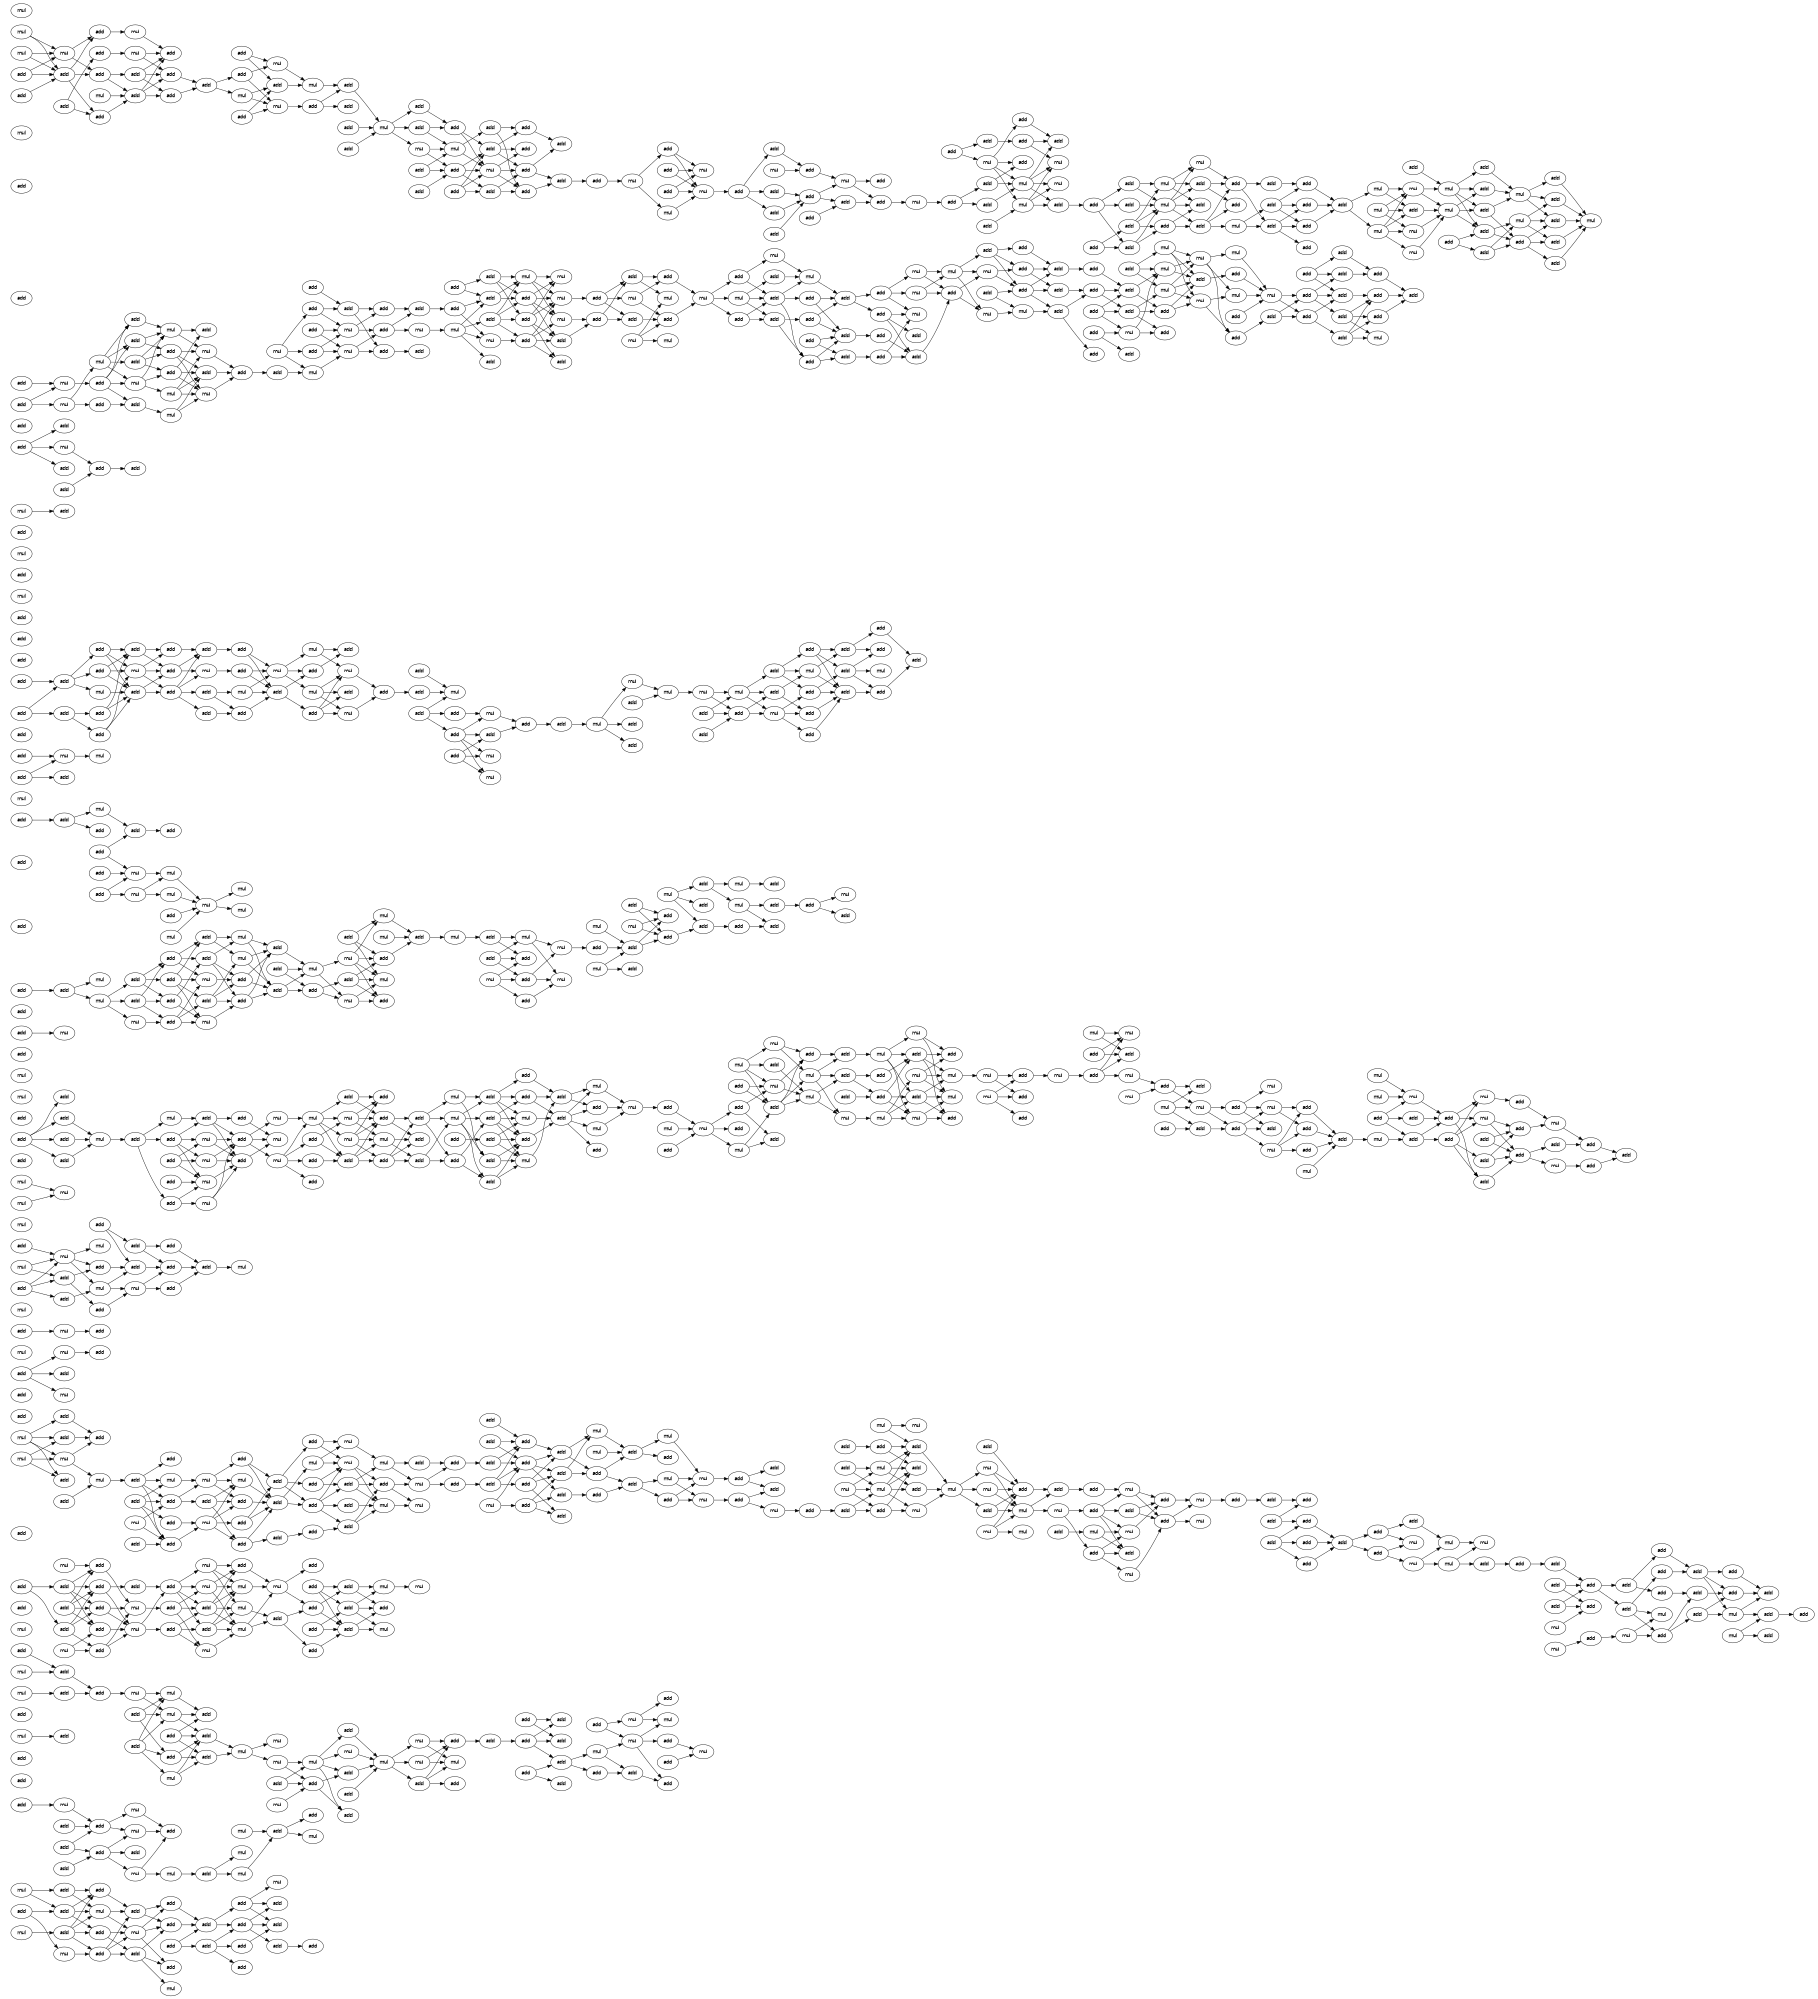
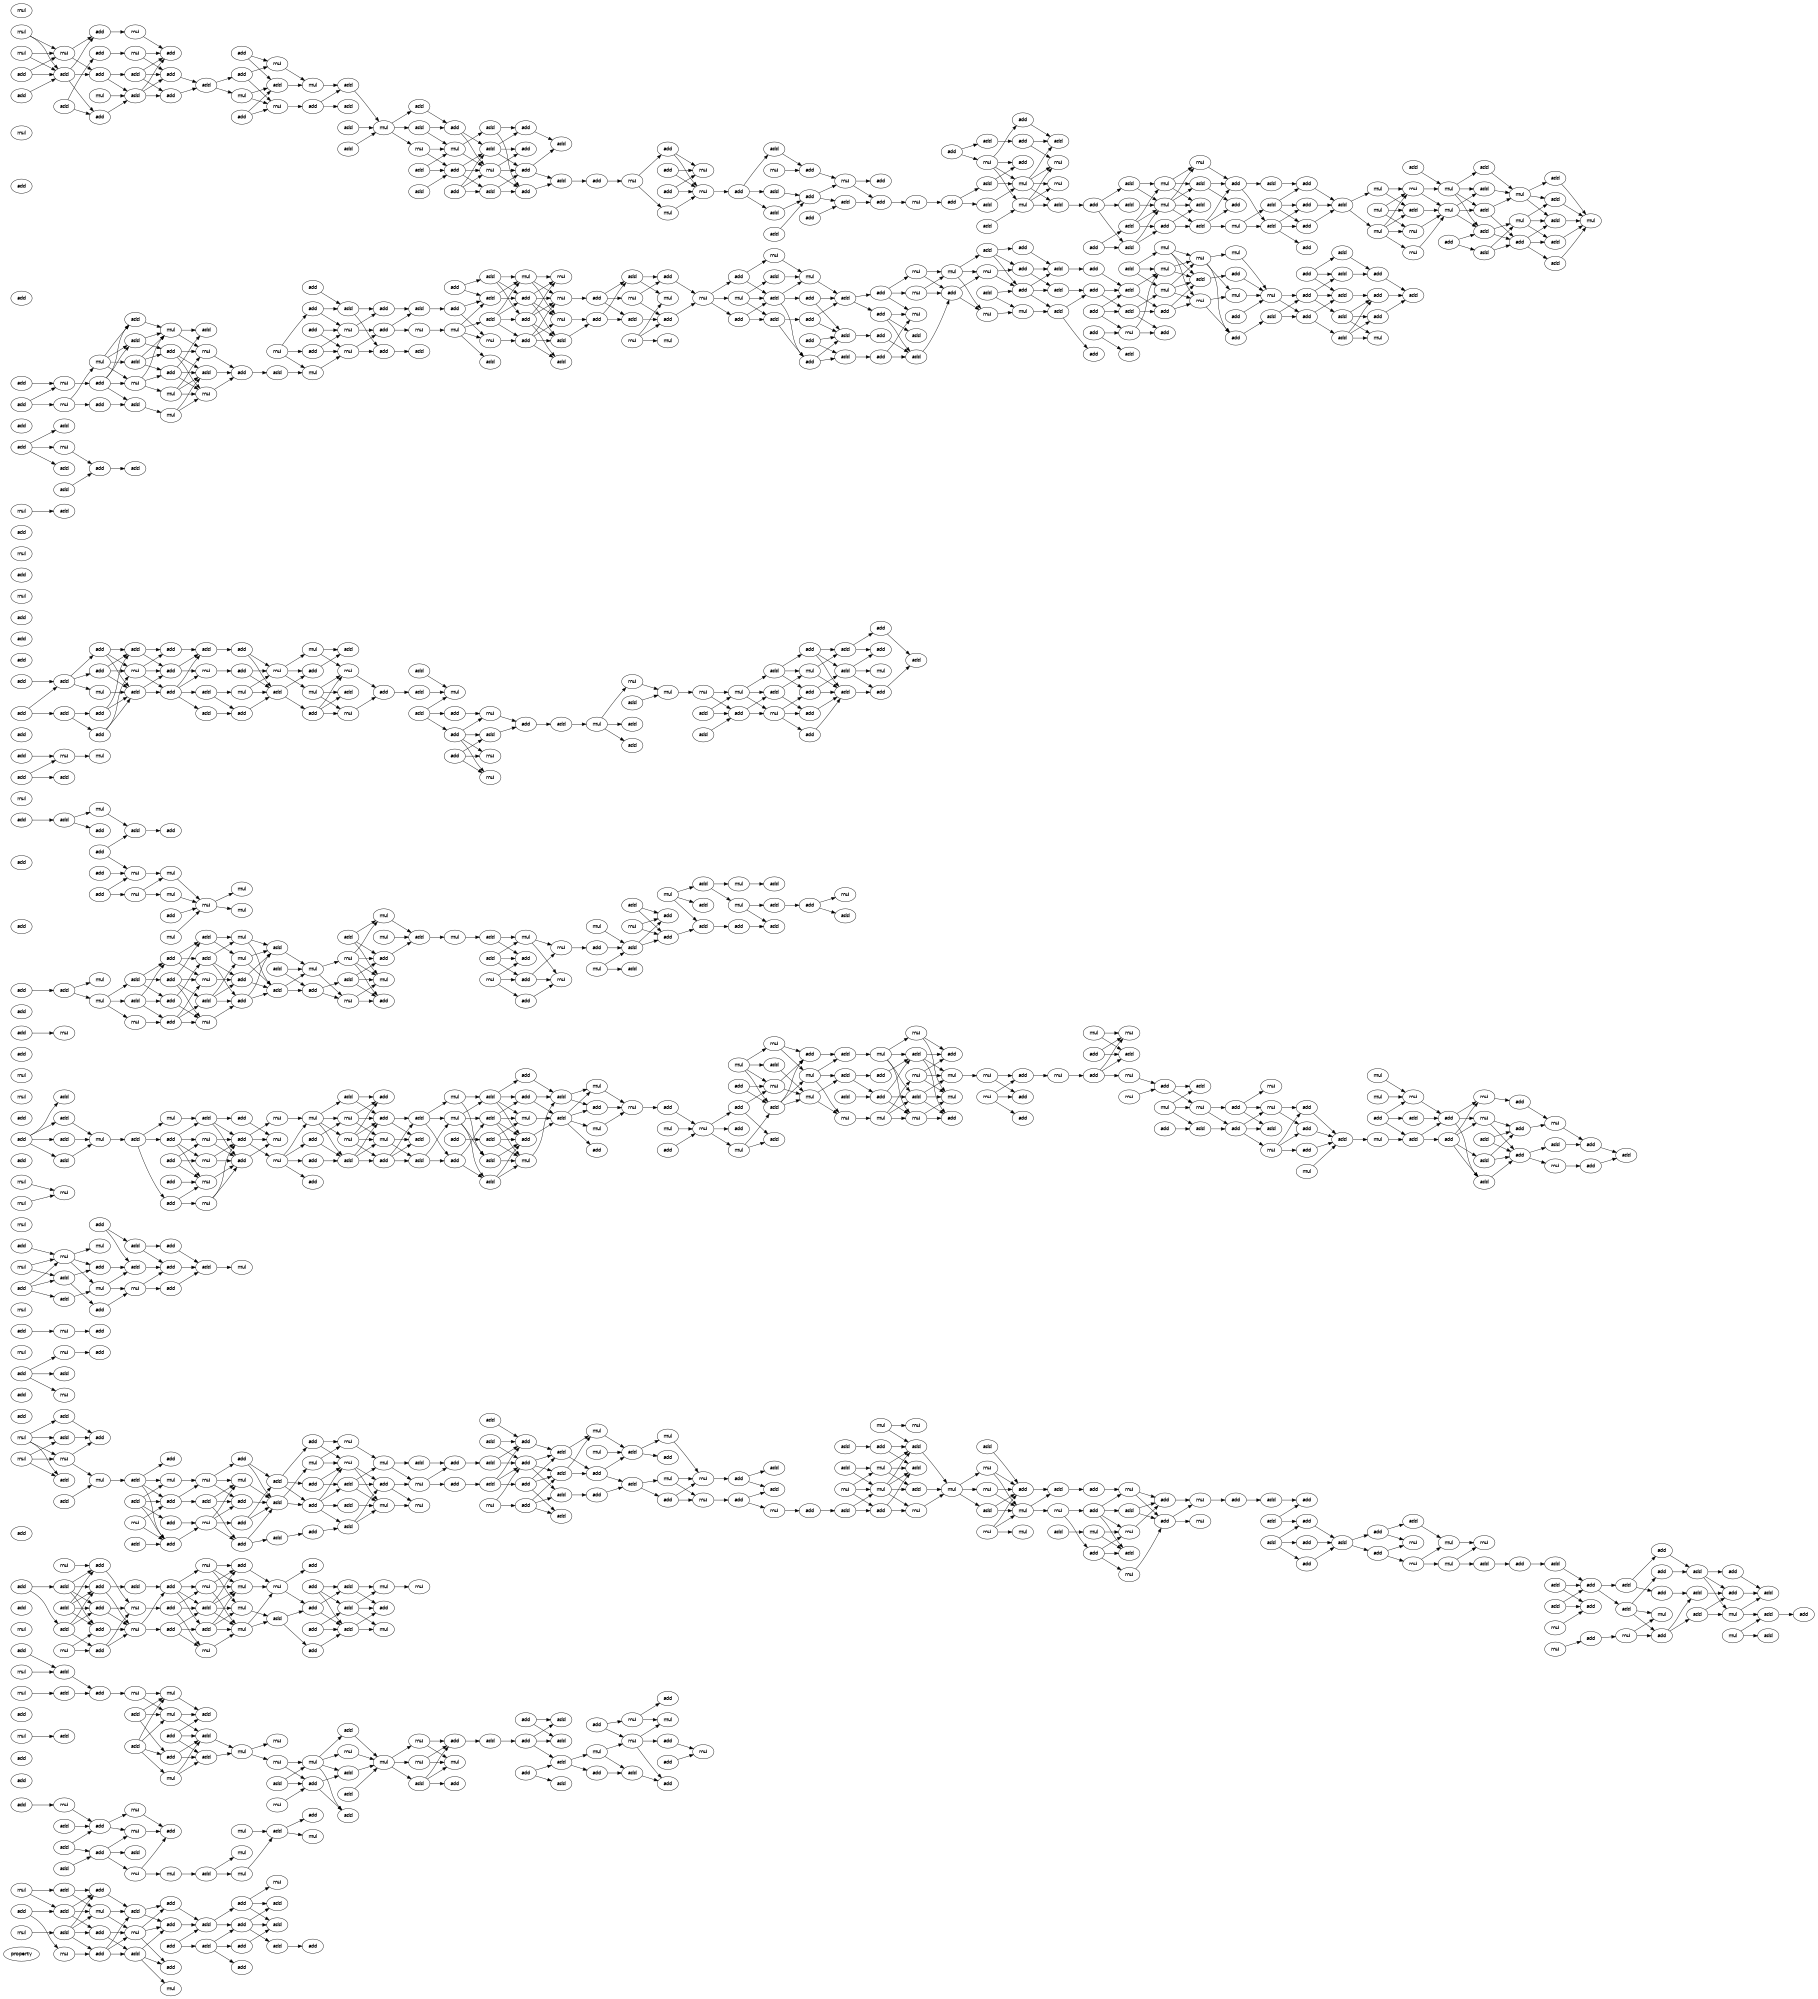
none -> (21, 1954)
